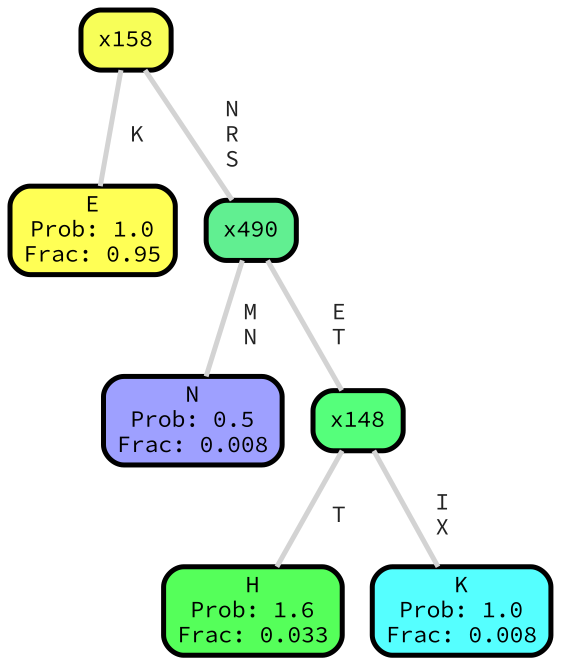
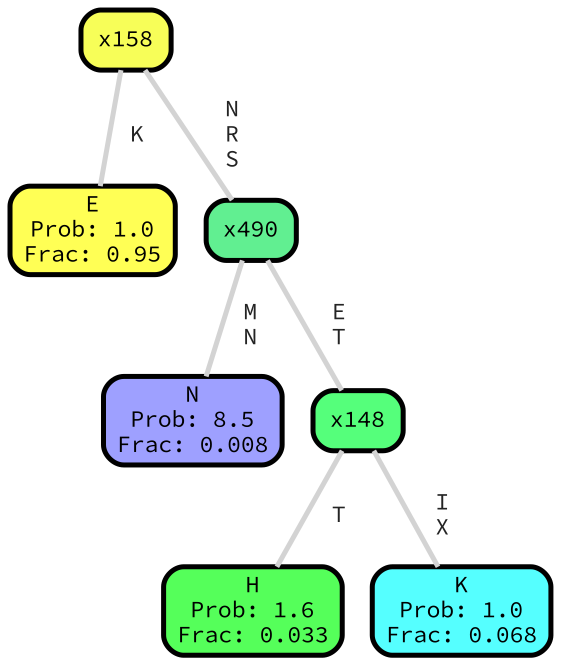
(193, 421) -> (193, 421)
(462, 611) -> (462, 611)
